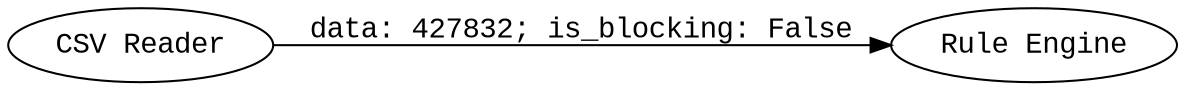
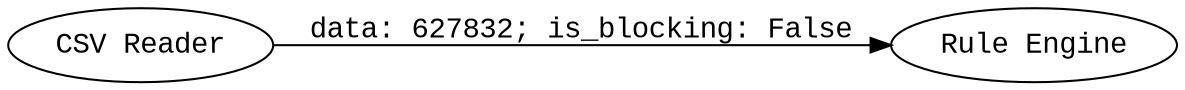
(582, 30) -> (582, 30)
